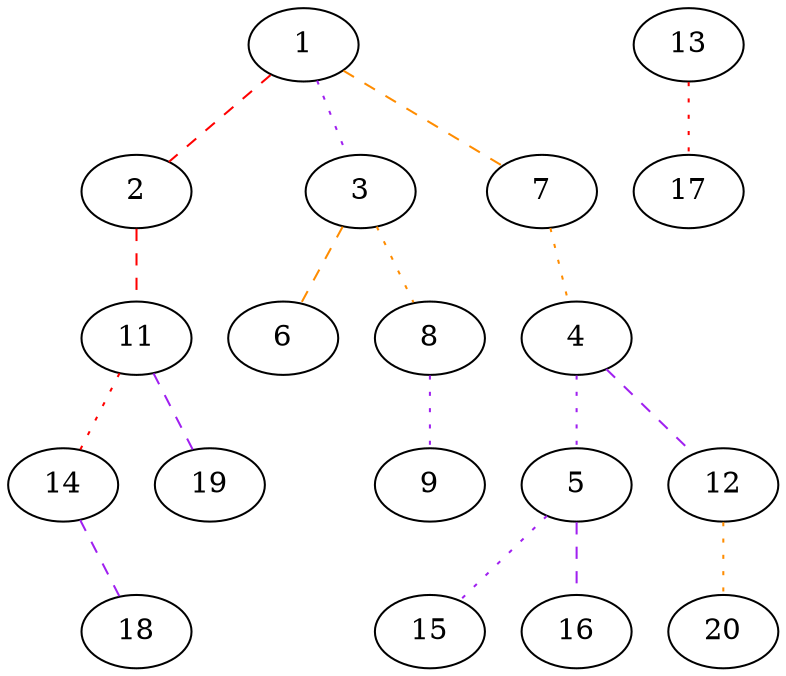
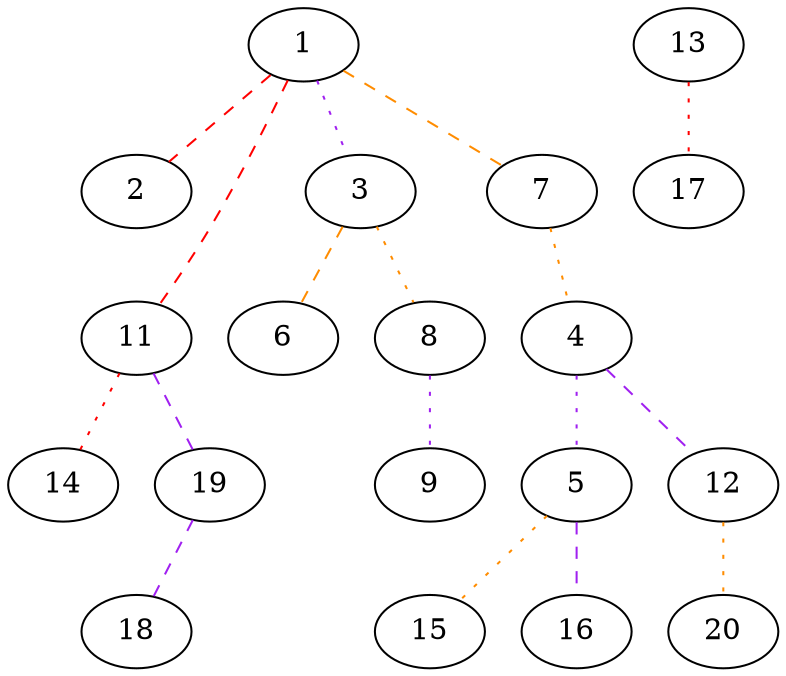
(137, 265) -> (229, 195)
(100, 558) -> (173, 558)
(503, 558) -> (503, 558)
